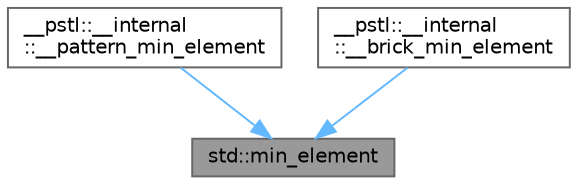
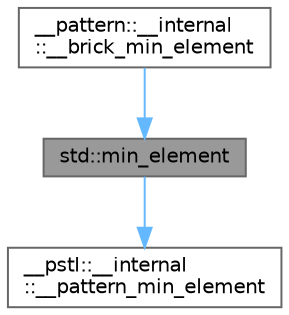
(444, 38) -> (145, 38)
(218, 97) -> (145, 202)
